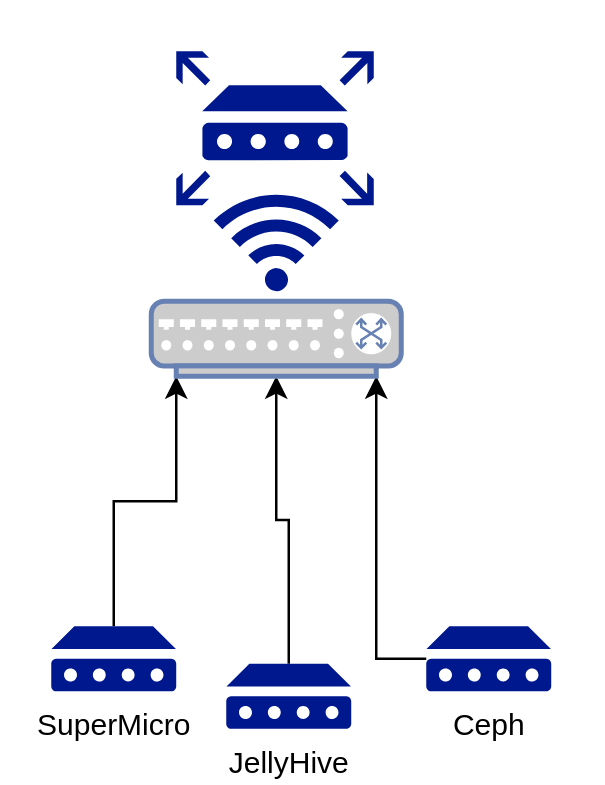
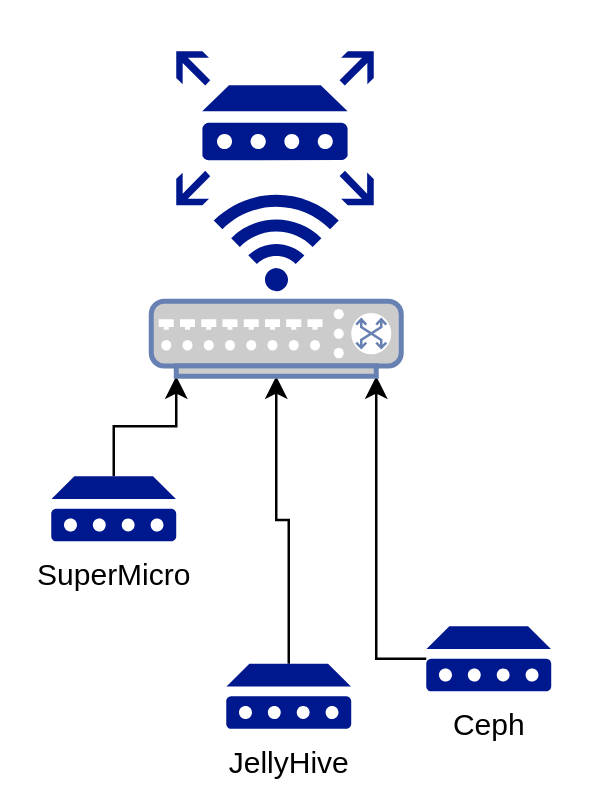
(114, 659) -> (114, 509)
